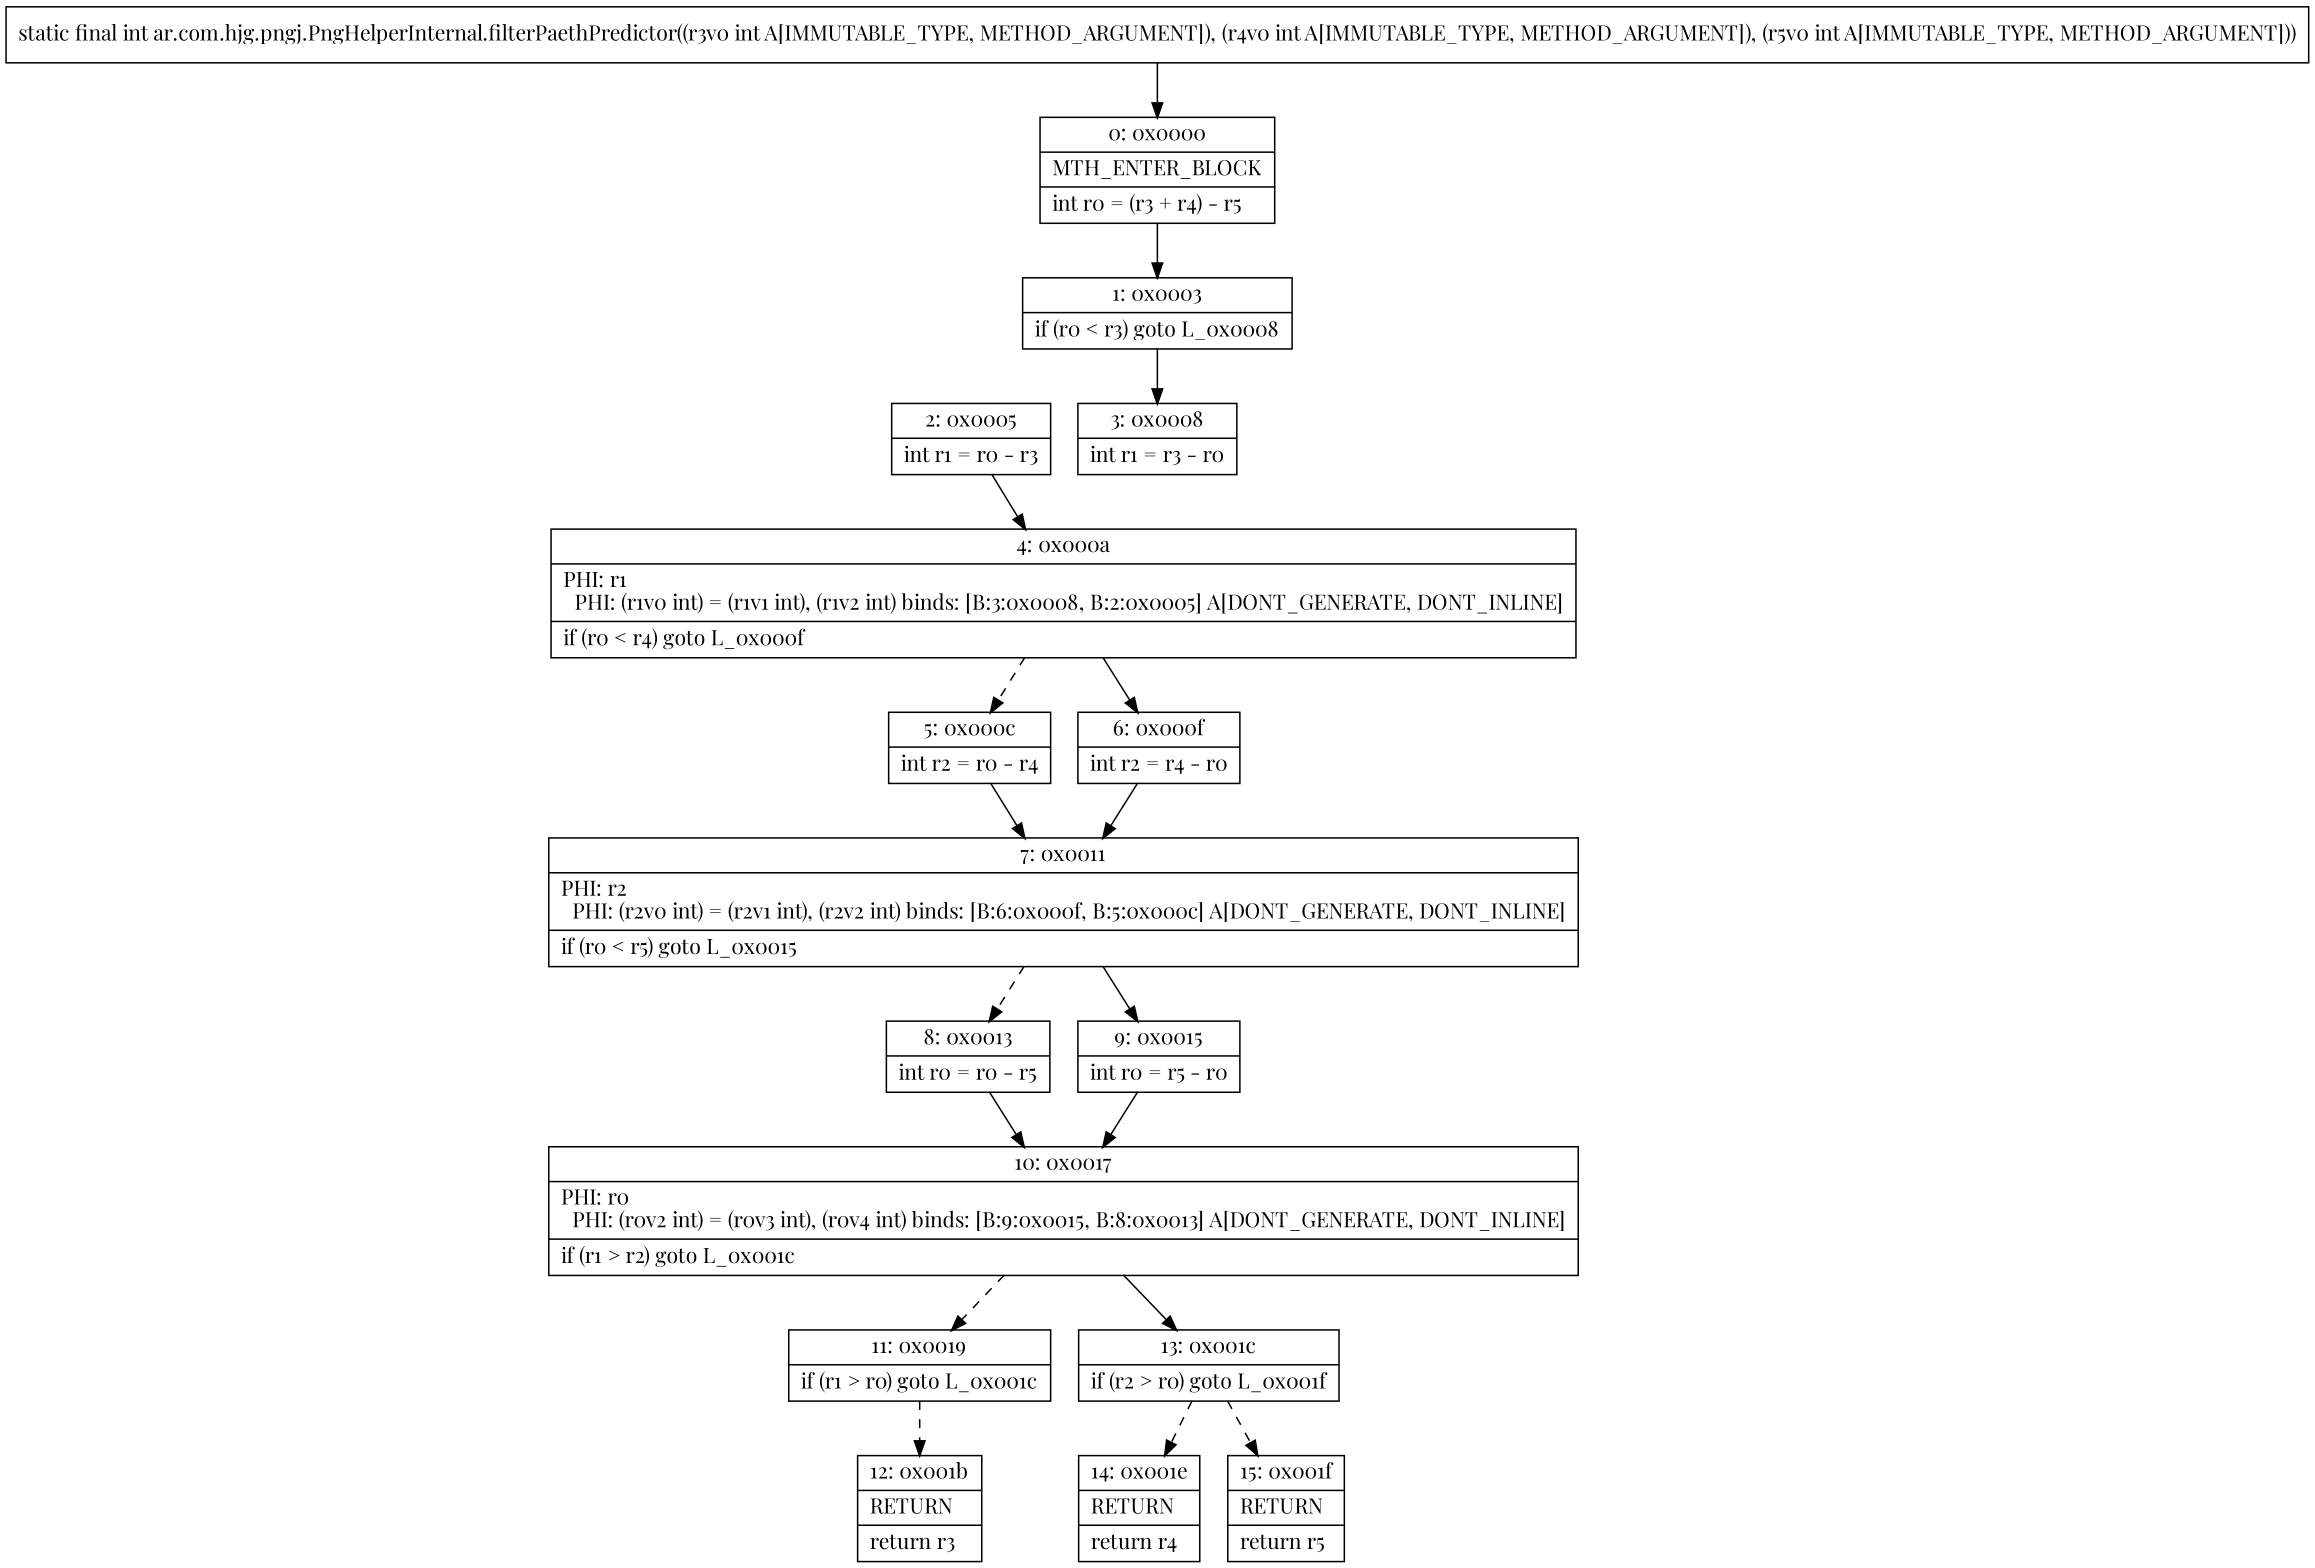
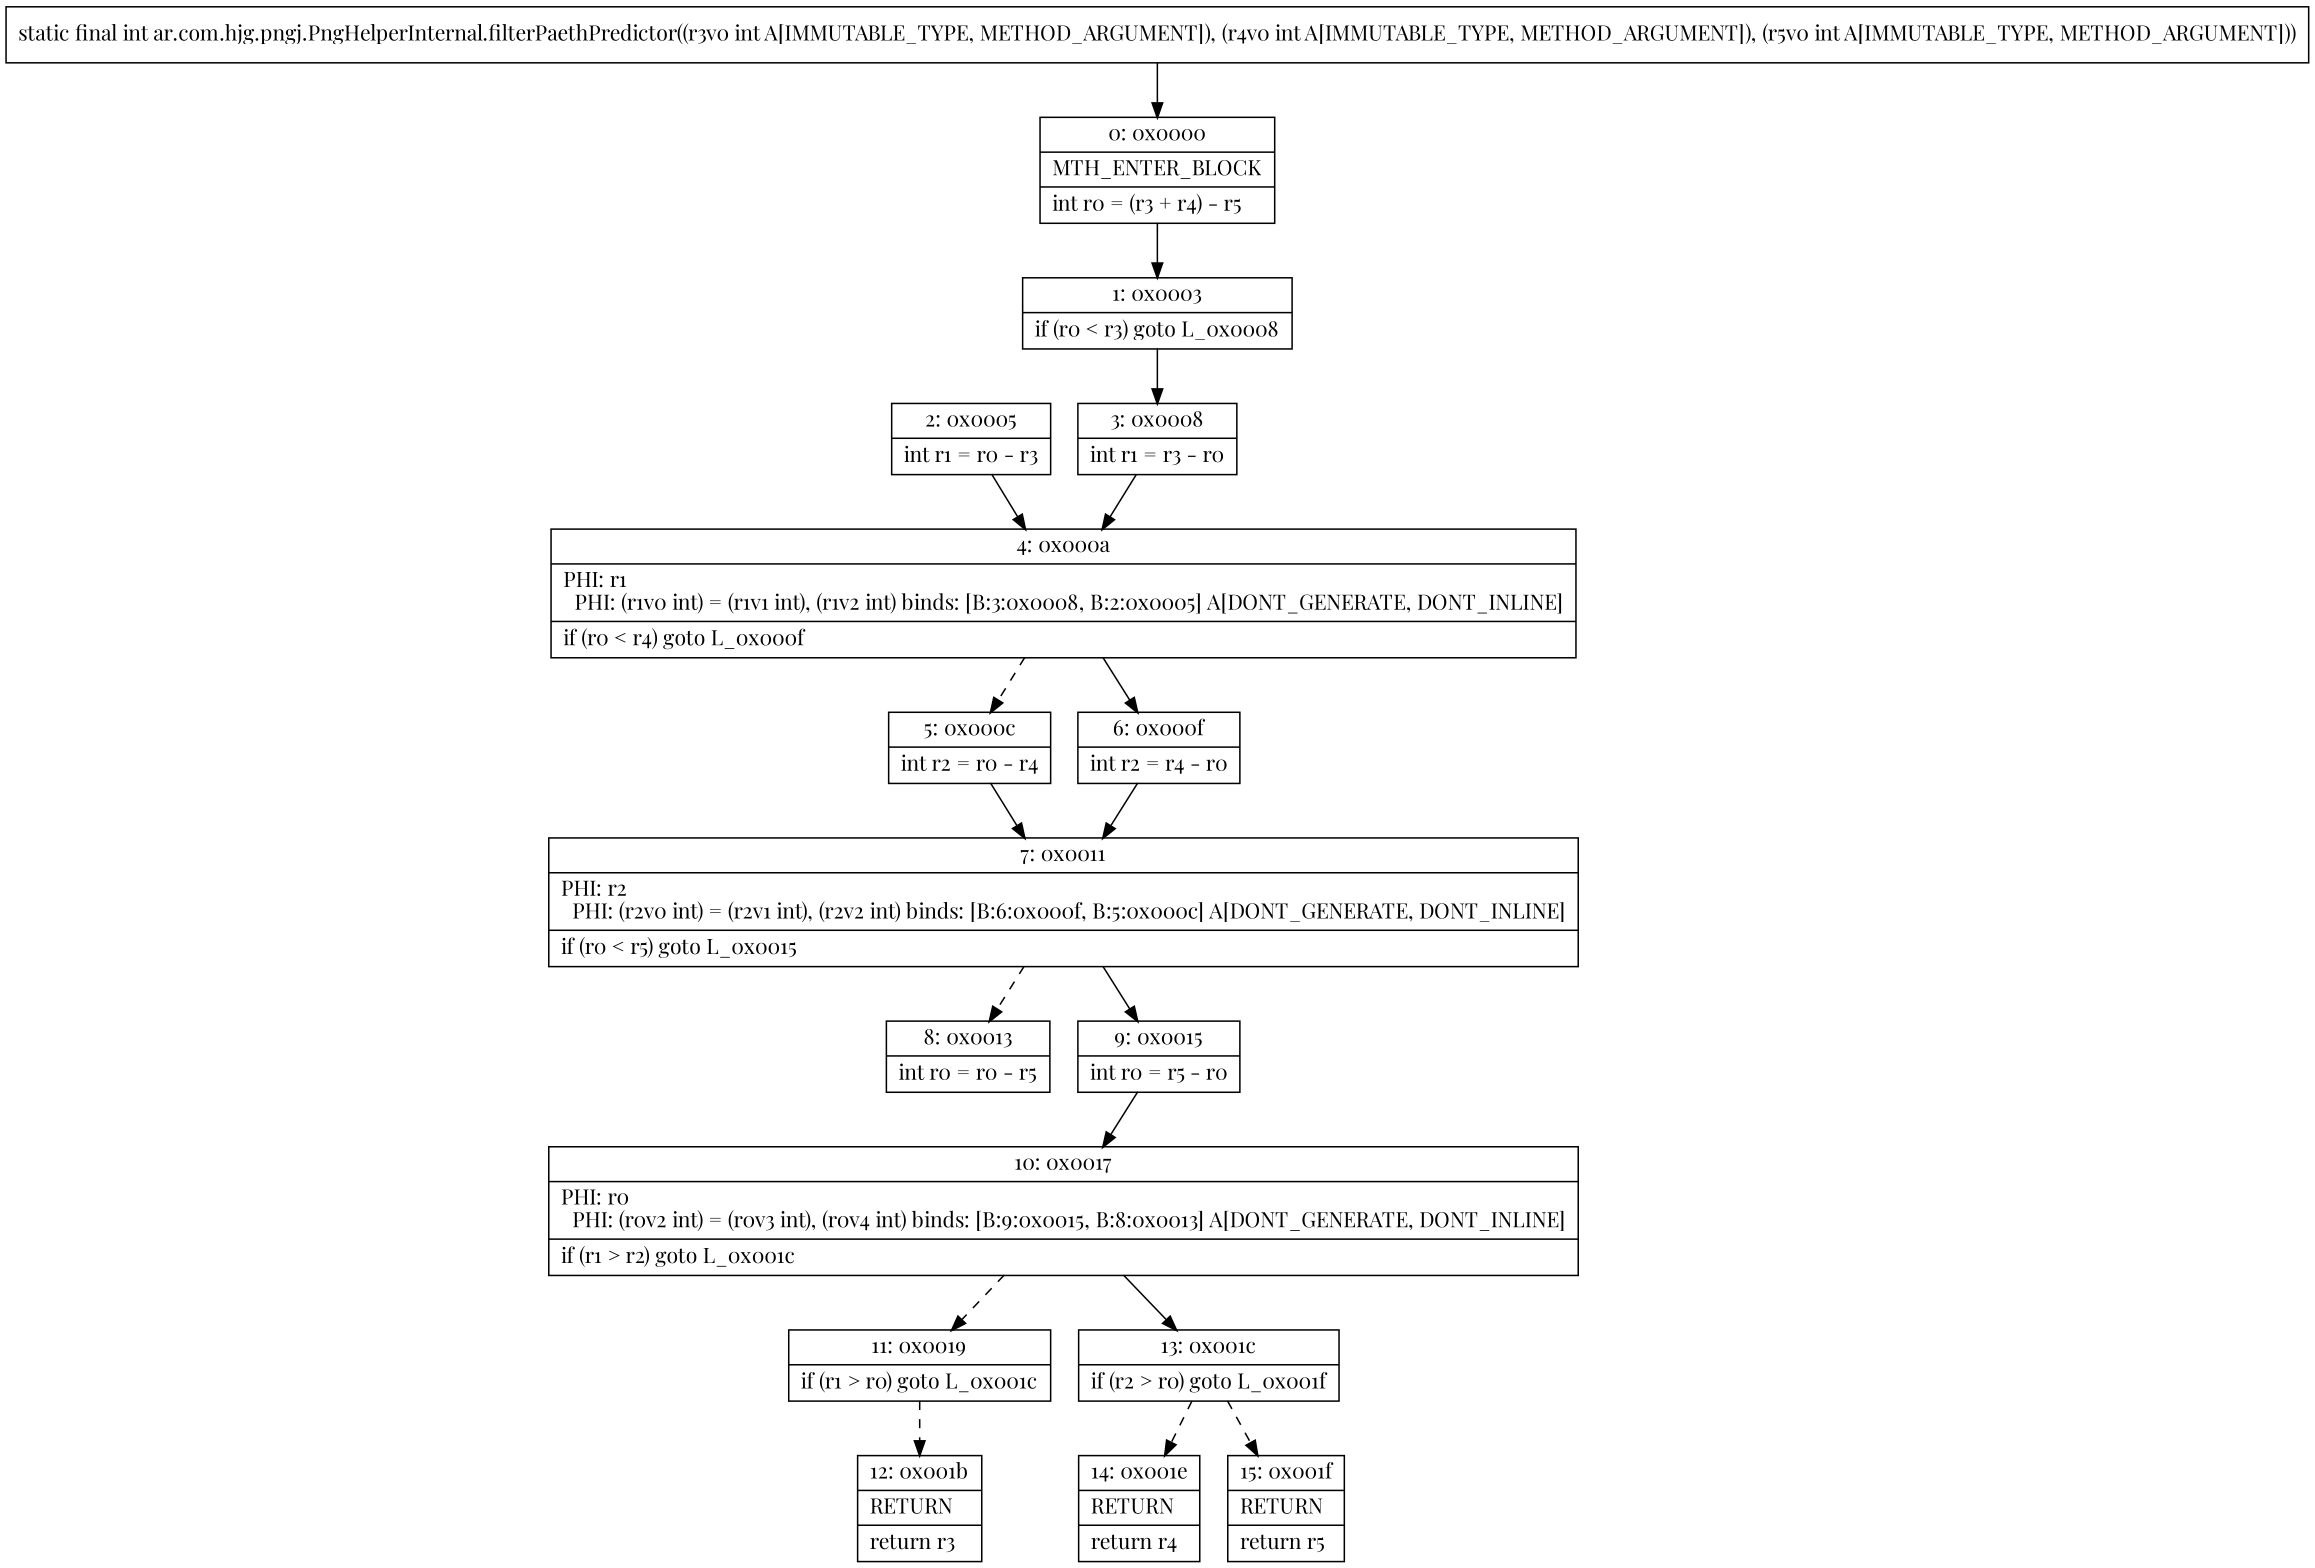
none -> (1123, 495)
(1003, 1113) -> none
